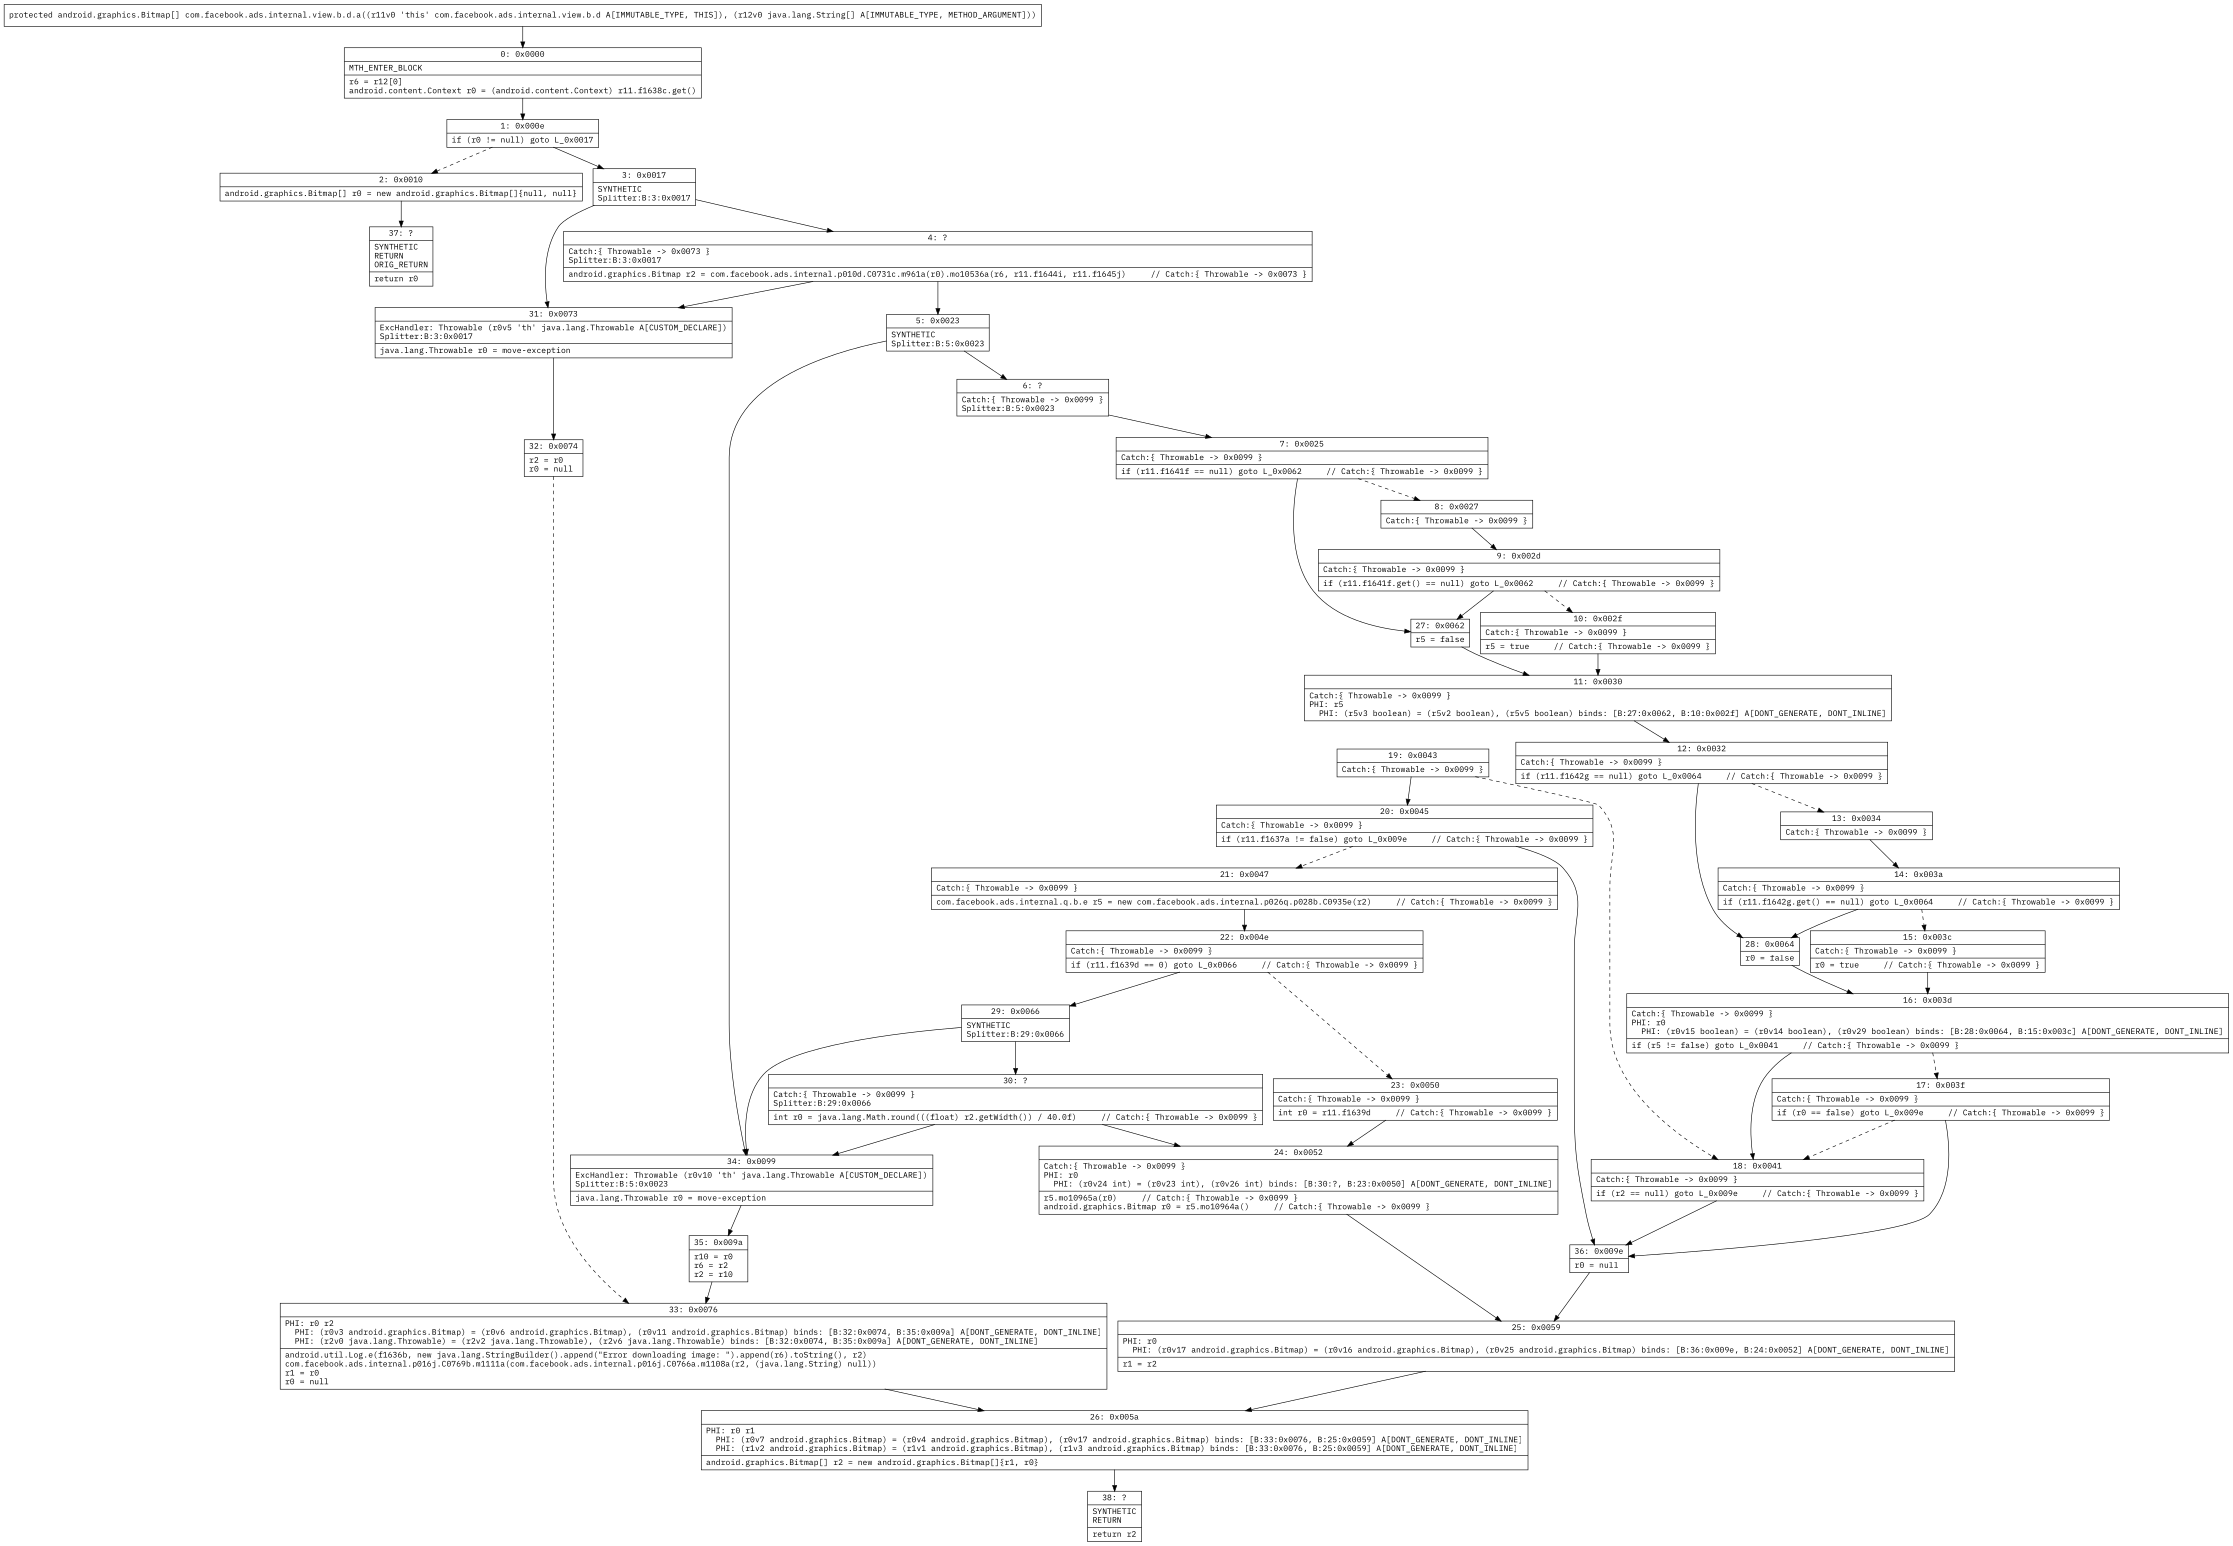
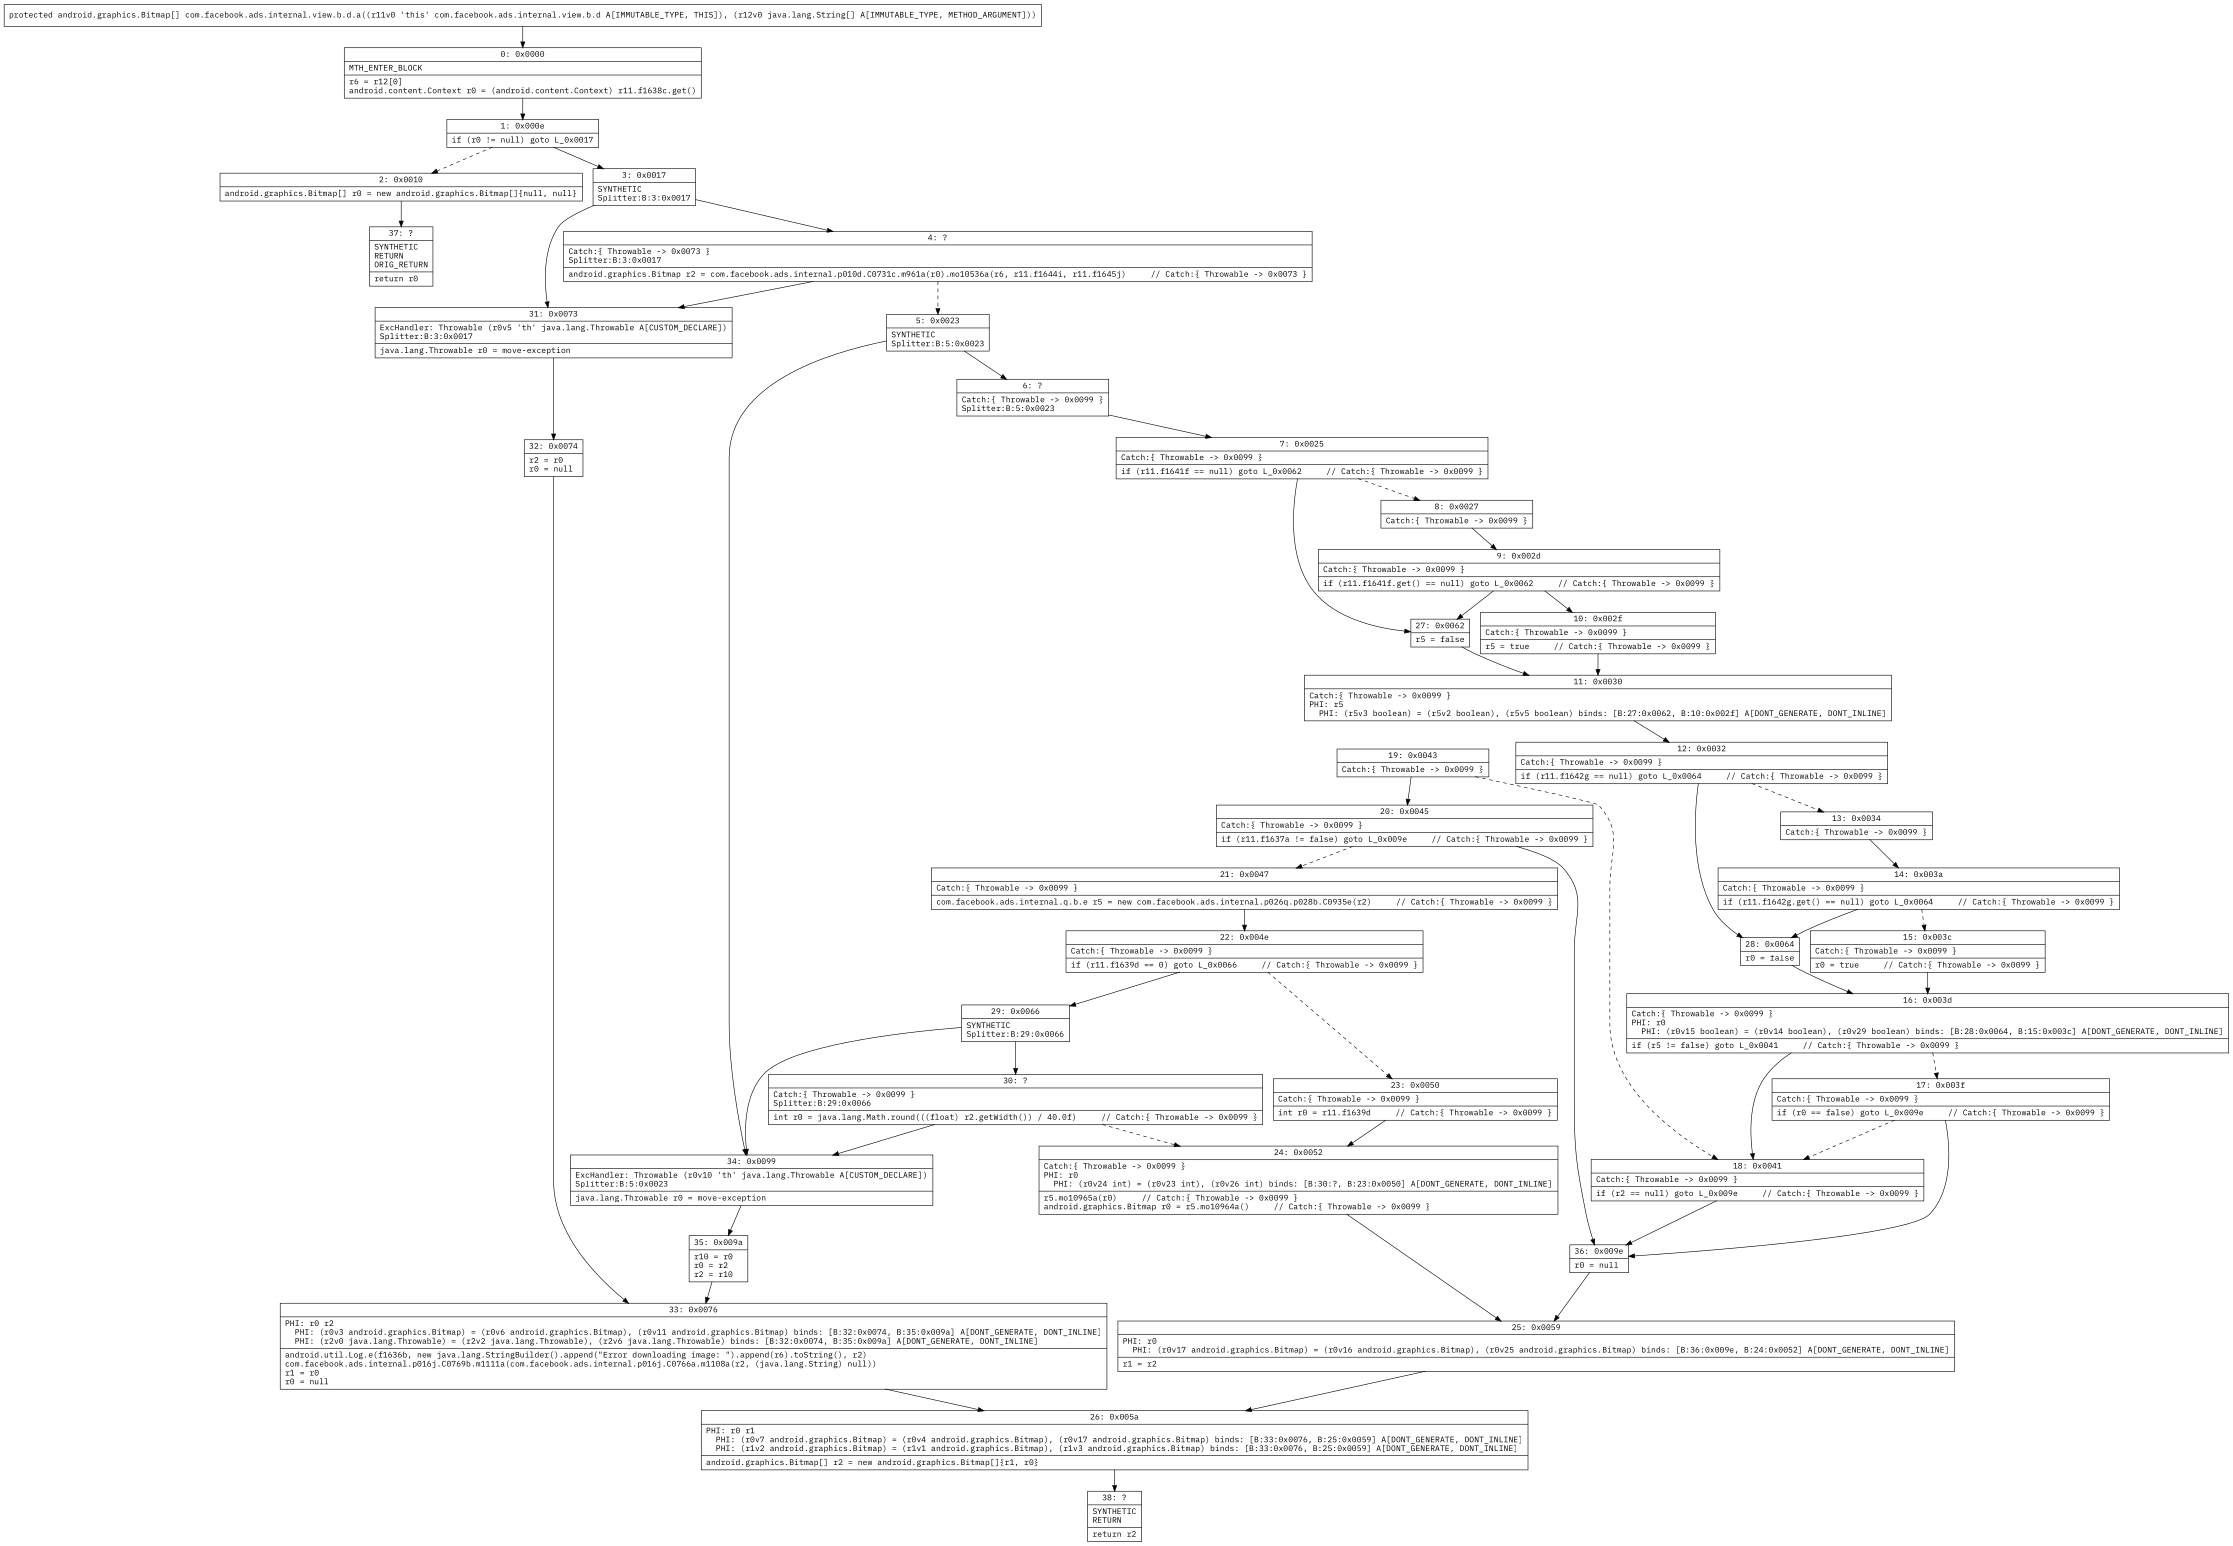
(938, 295) -> (938, 295)
(1556, 600) -> (1556, 600)
(554, 900) -> (554, 900)
(1138, 1135) -> (1138, 1135)
(711, 1266) -> (711, 1266)
